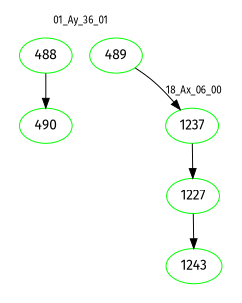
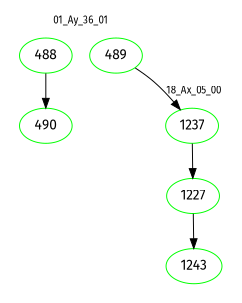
(194, 91) -> (194, 91)
